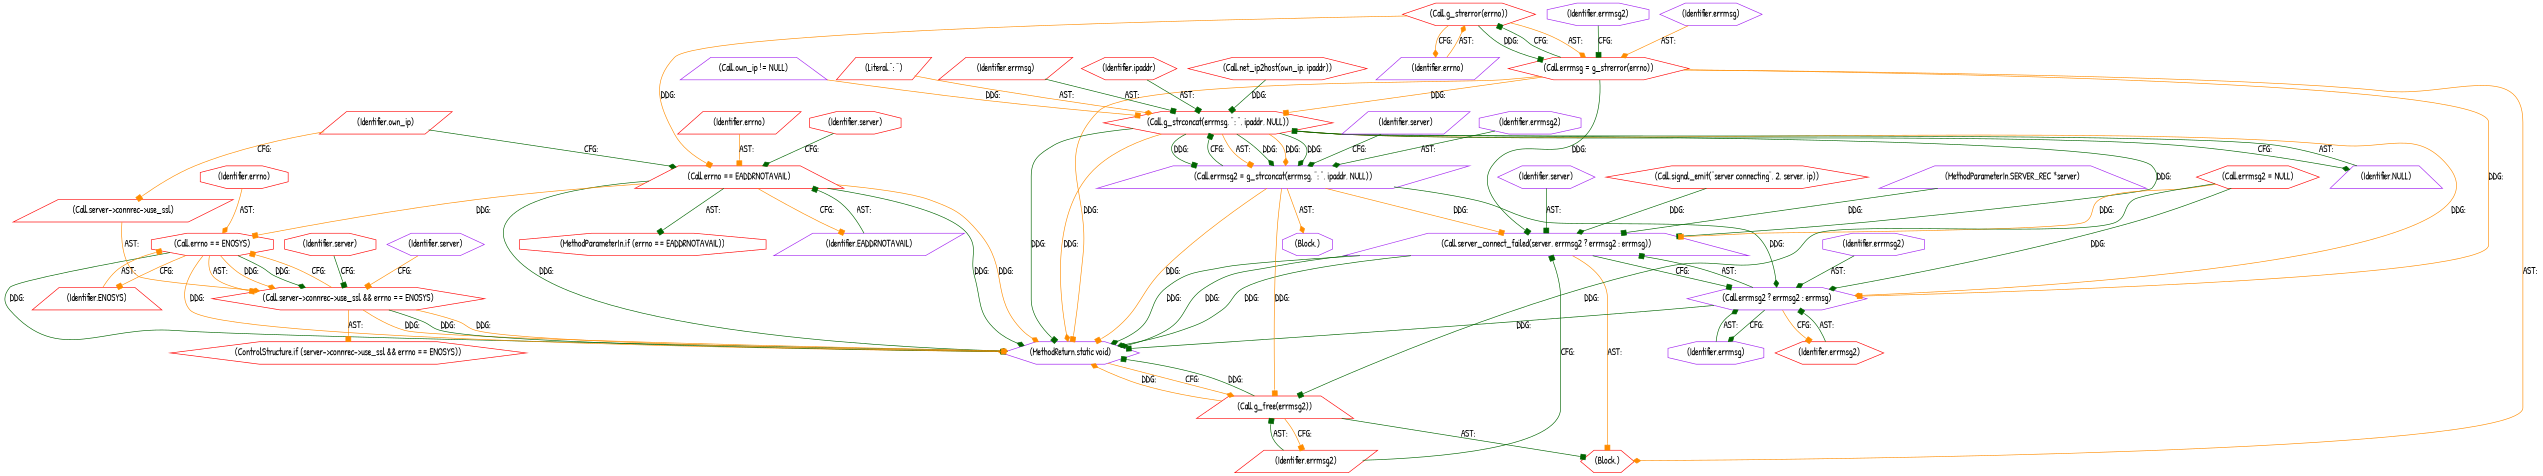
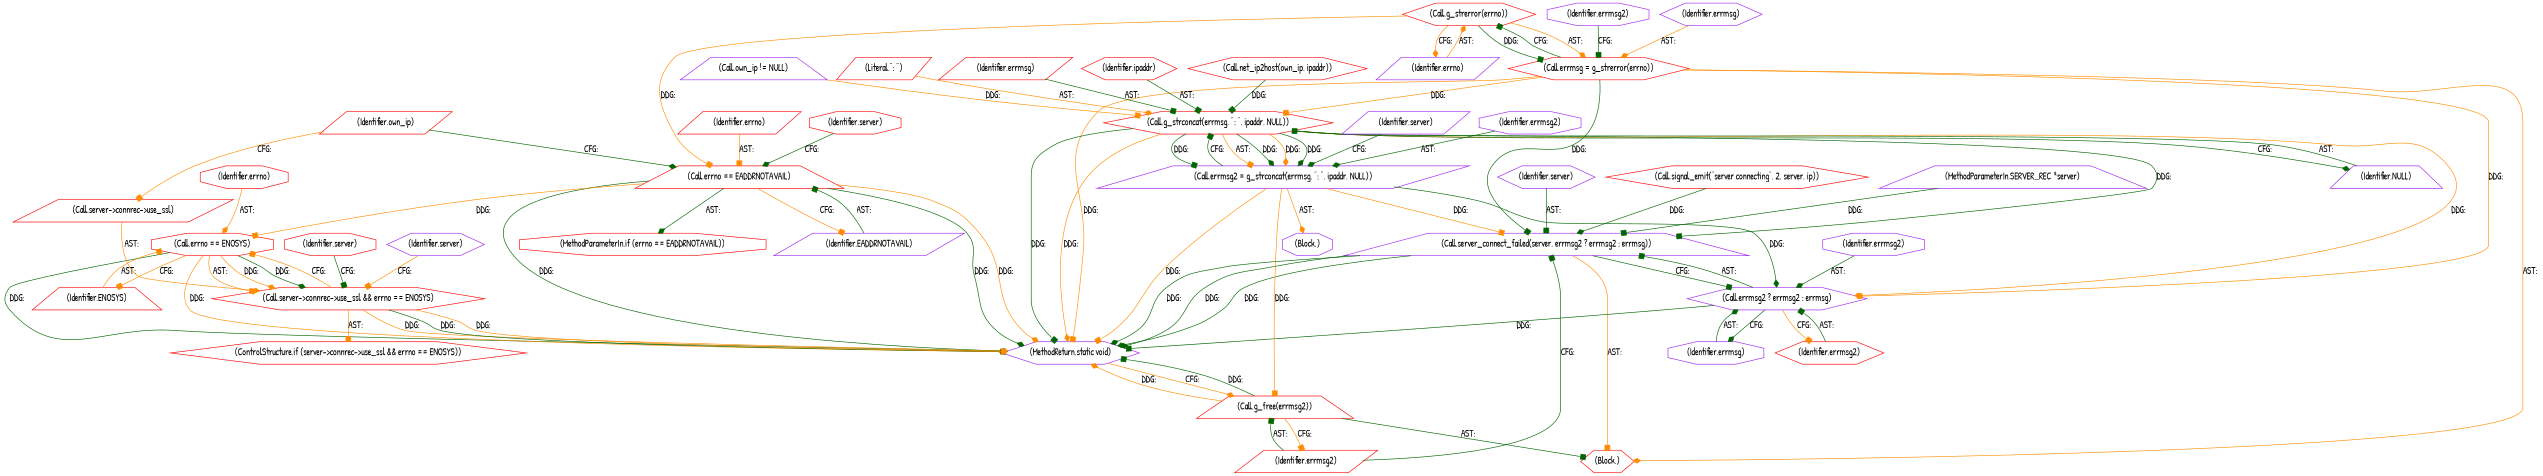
(2258, 177) -> none
(694, 209) -> (694, 209)
